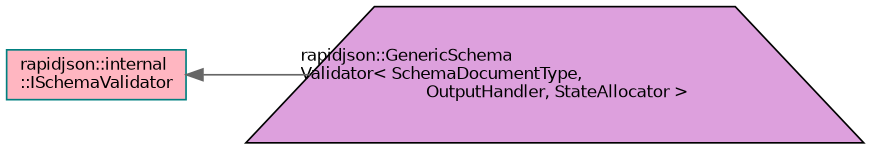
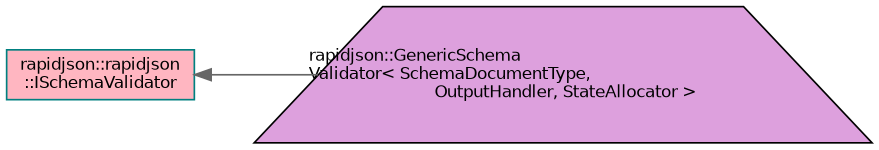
(96, 75) -> (100, 75)
